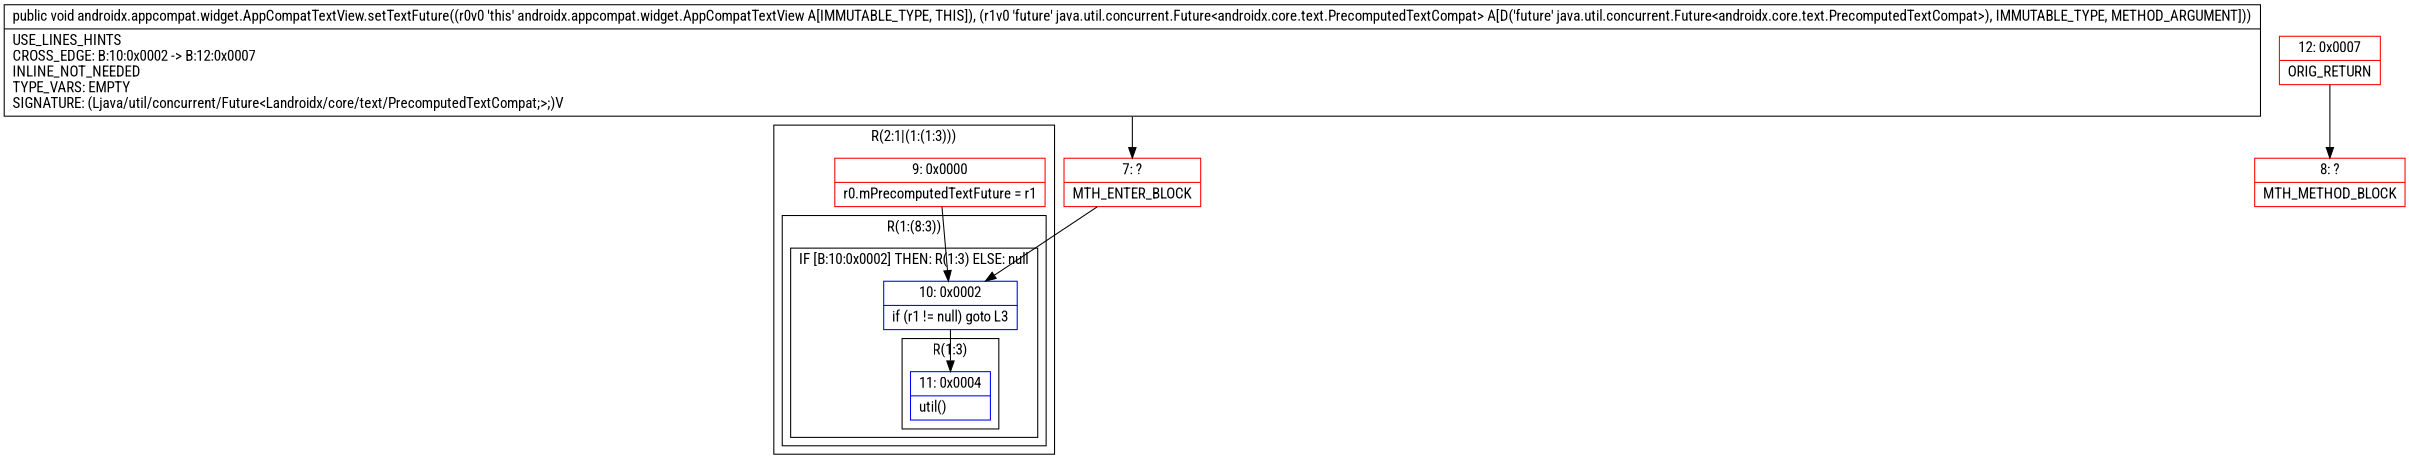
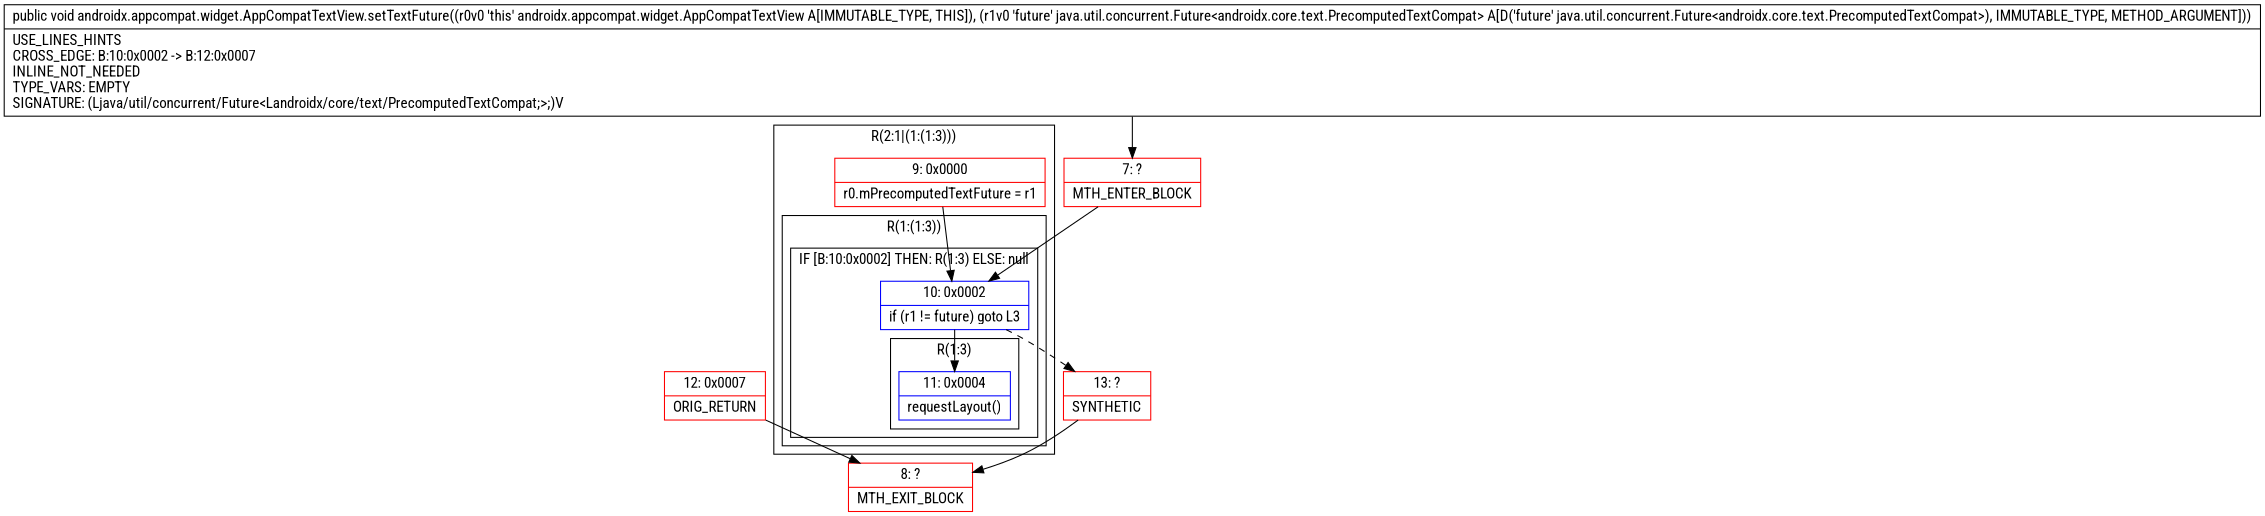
(2330, 194) -> (911, 499)
(914, 228) -> (914, 228)
(950, 317) -> (955, 317)
none -> (1107, 396)
(933, 407) -> (955, 407)
